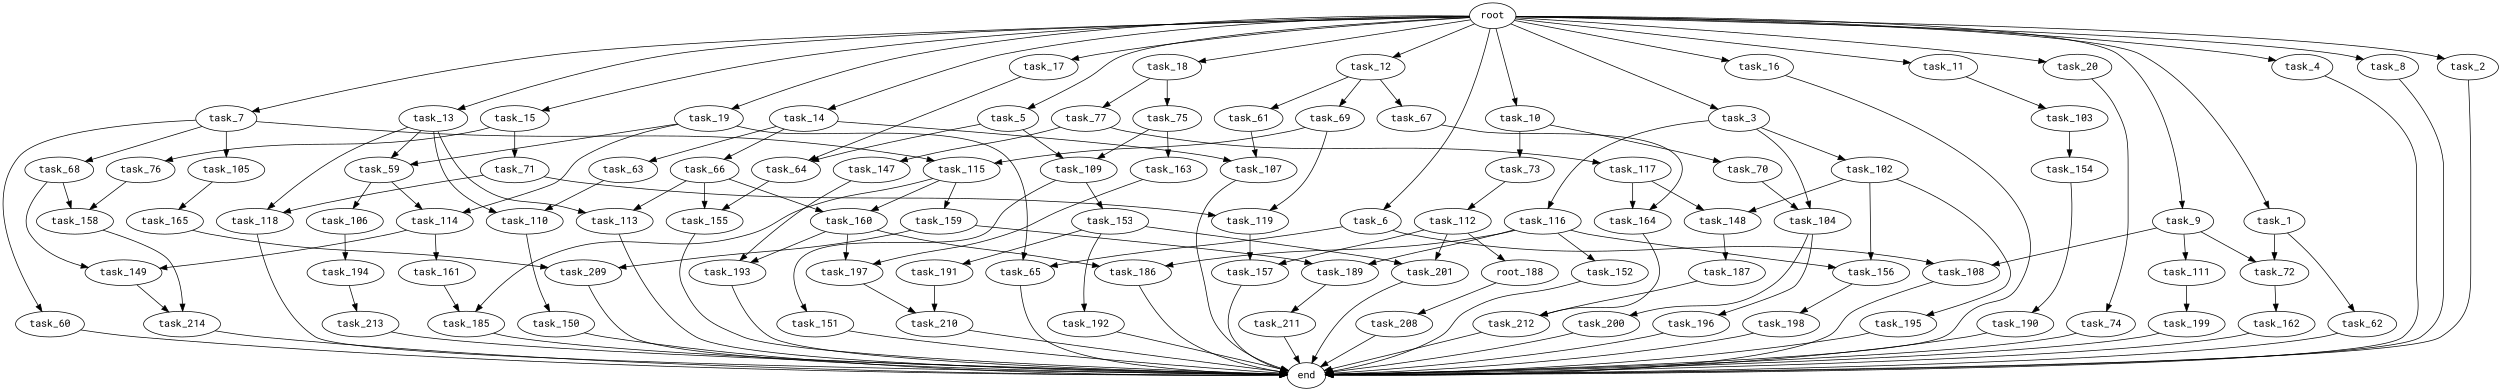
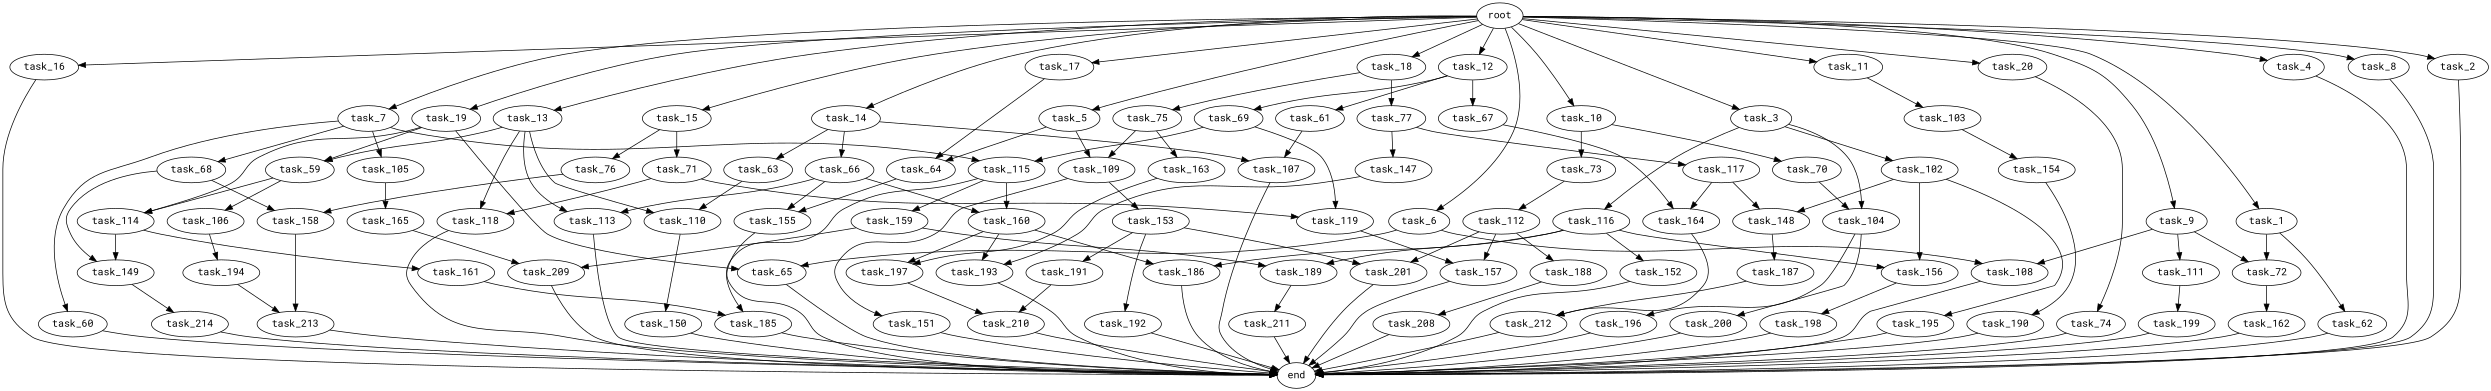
(158, 252) -> (296, 269)
(1520, 273) -> (1568, 273)
